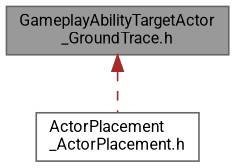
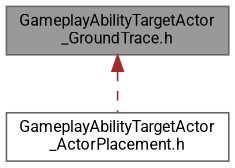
(118, 137) -> (118, 137)
